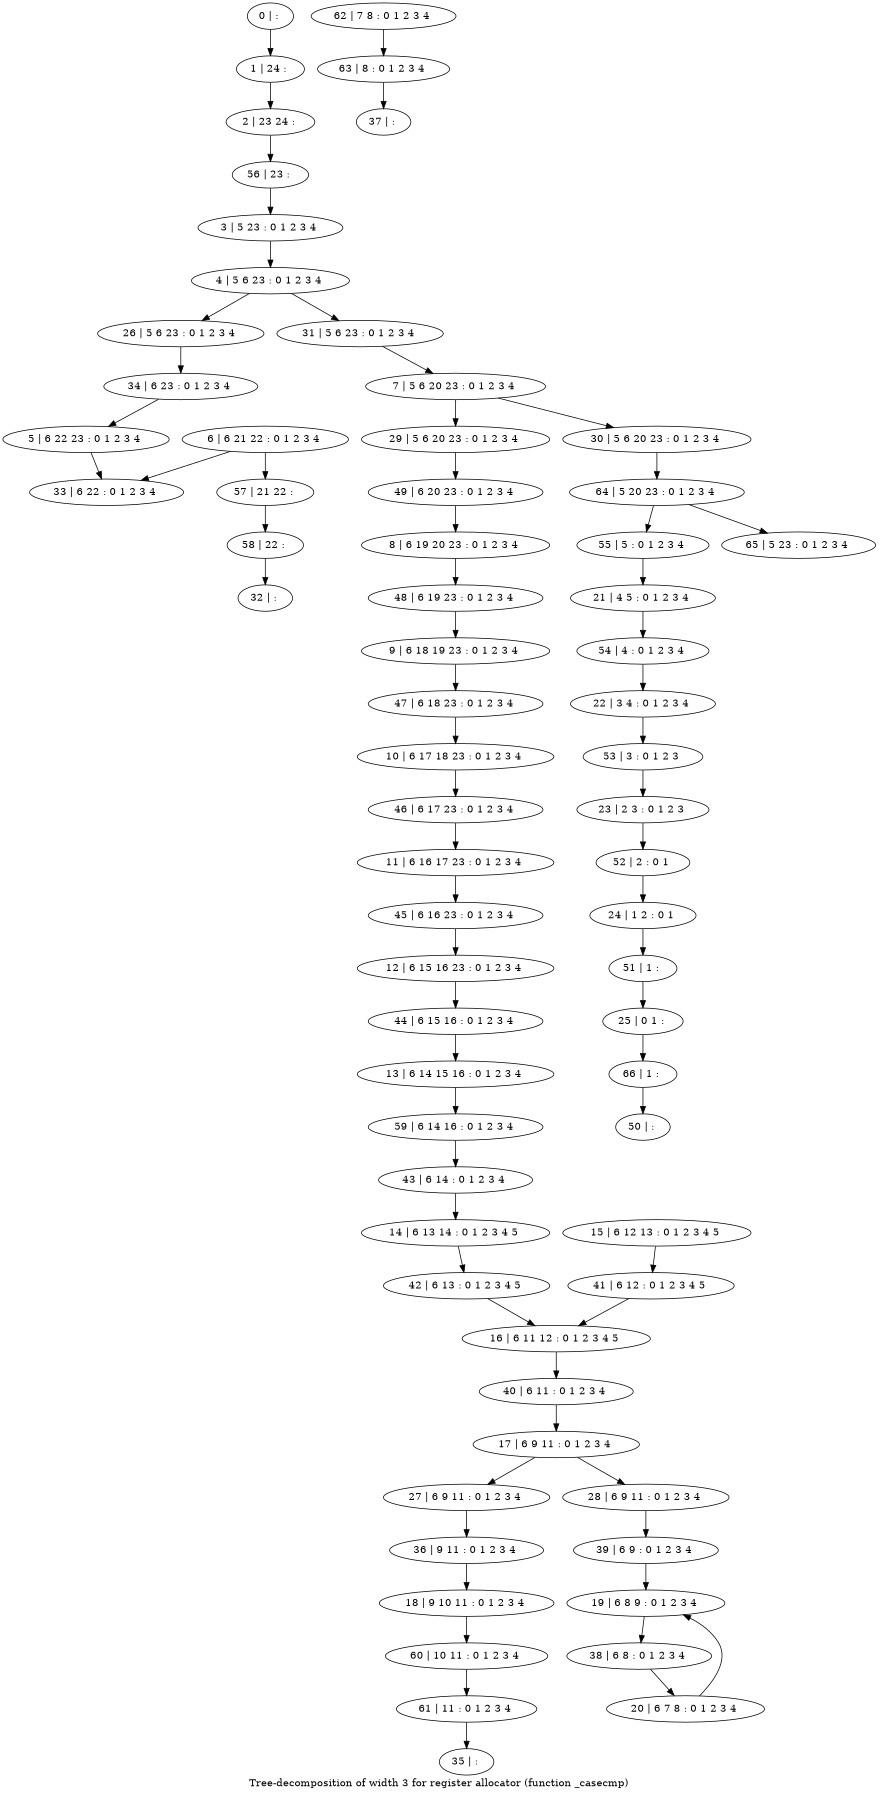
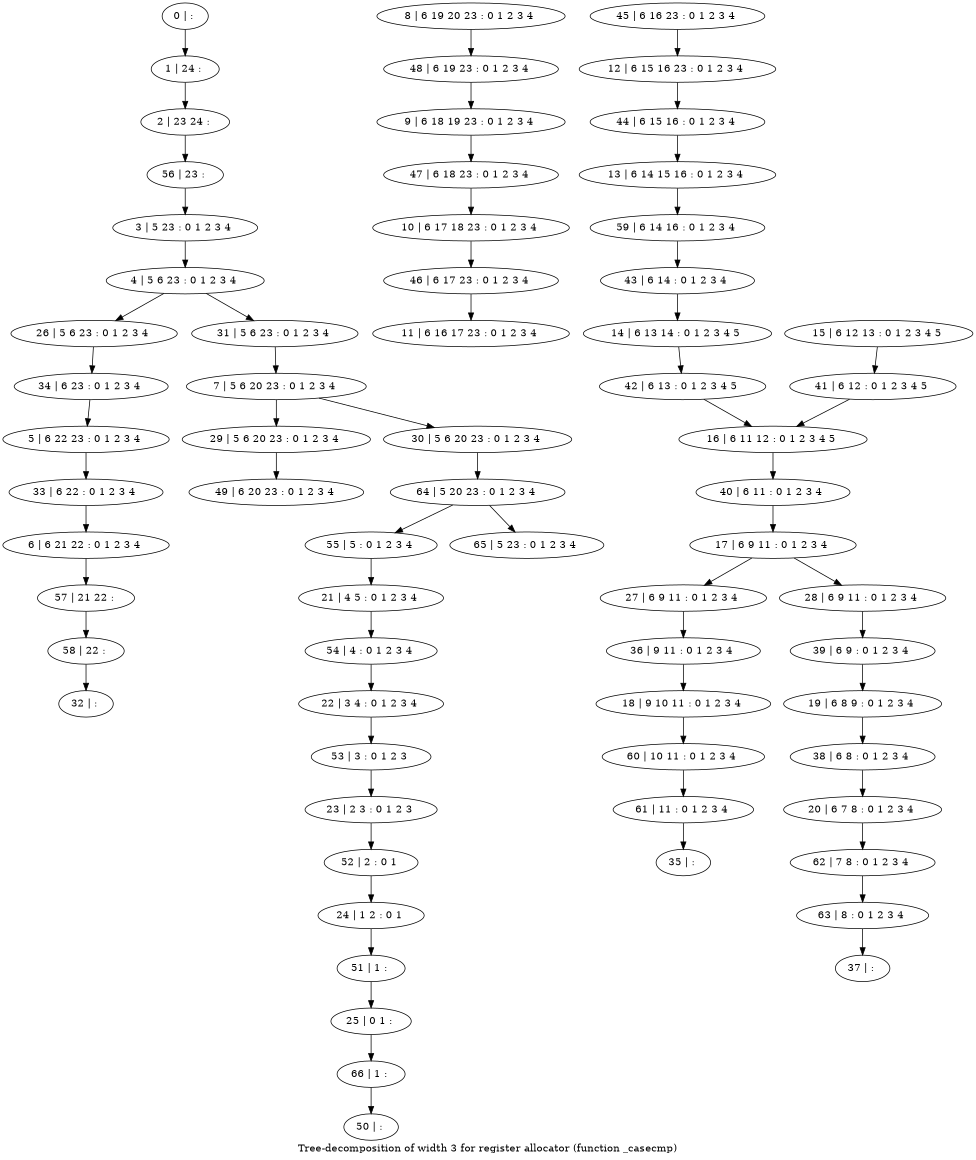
(189, 465) -> (86, 515)
(456, 515) -> none
(456, 885) -> none
(722, 1653) -> (863, 833)
